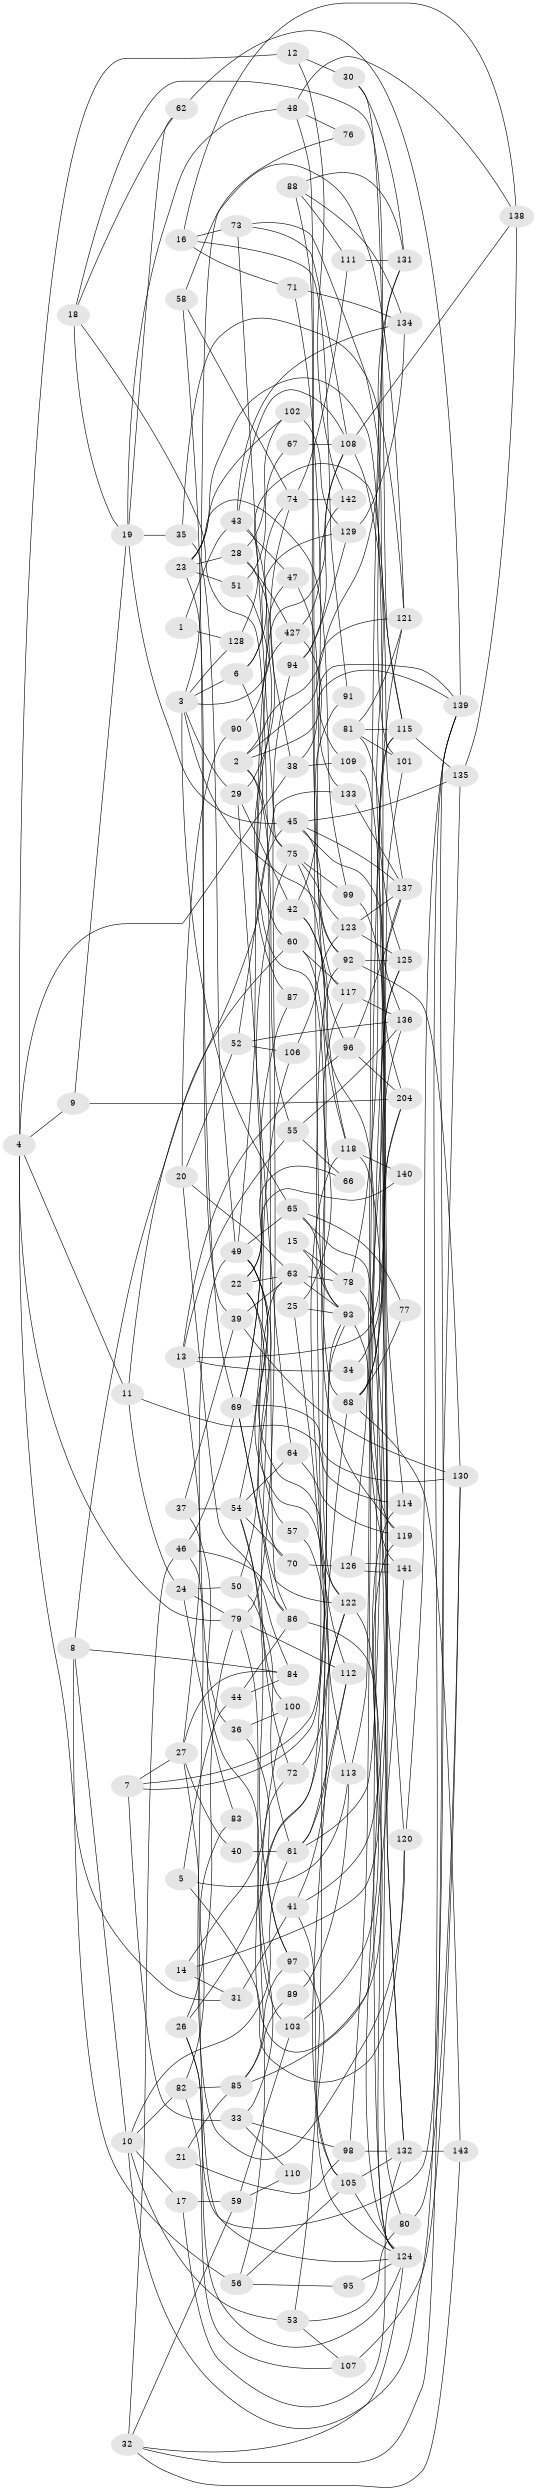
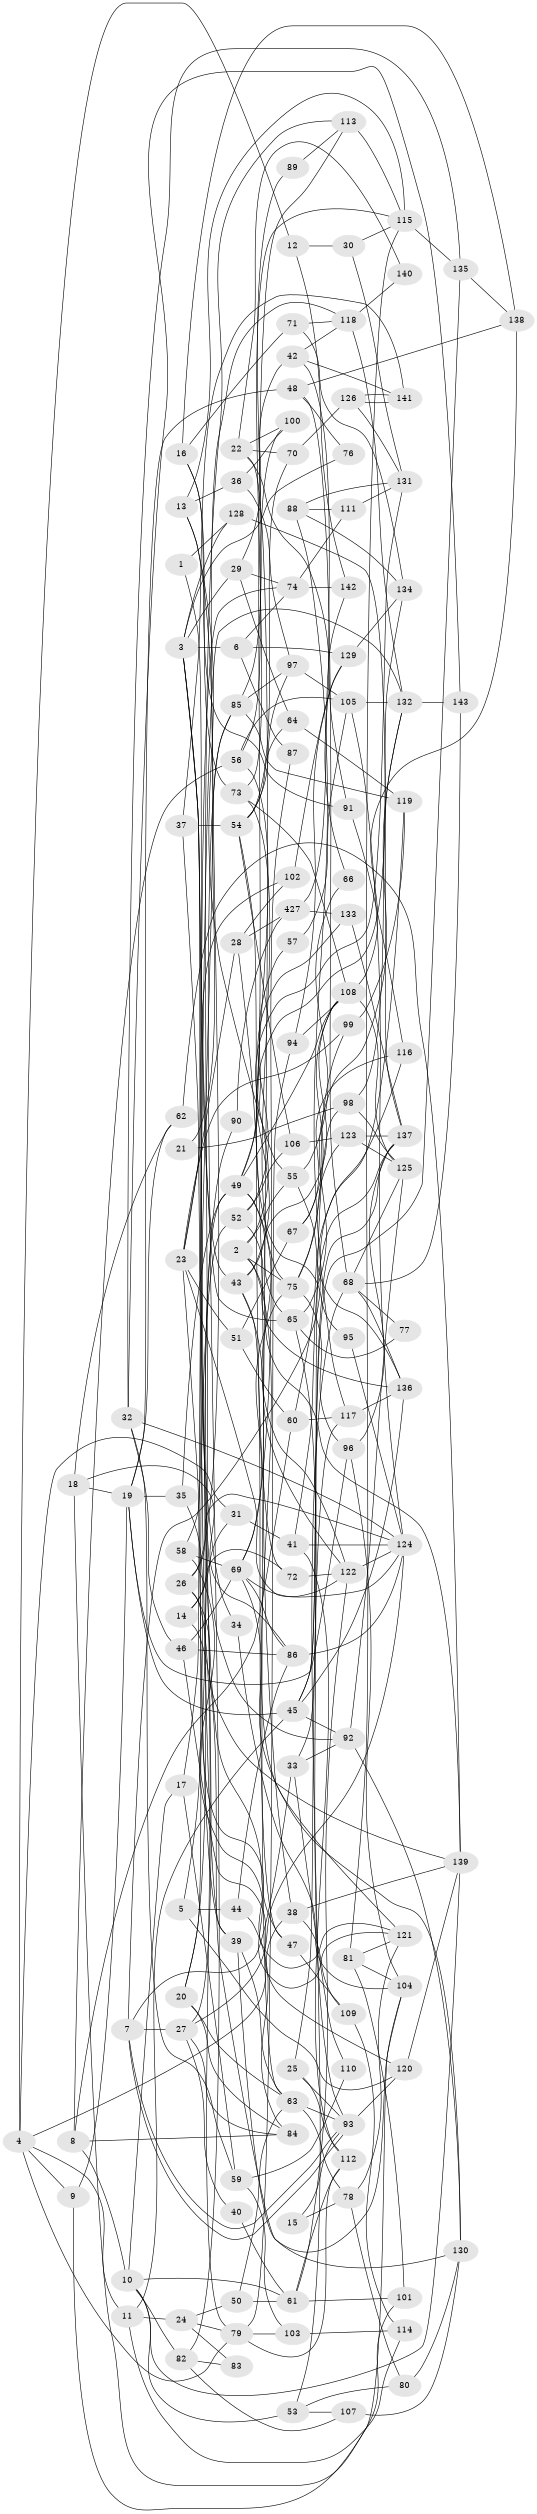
none -> (405, 1053)
(405, 1099) -> (405, 1986)
(224, 1191) -> (250, 1684)
